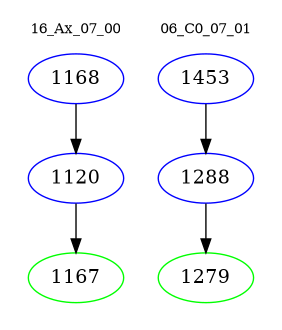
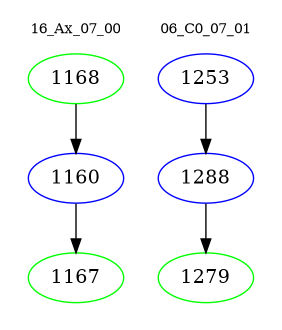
(76, 79) -> (76, 79)
(206, 79) -> (206, 79)
(76, 178) -> (76, 178)
